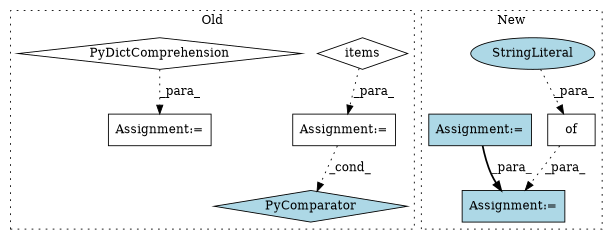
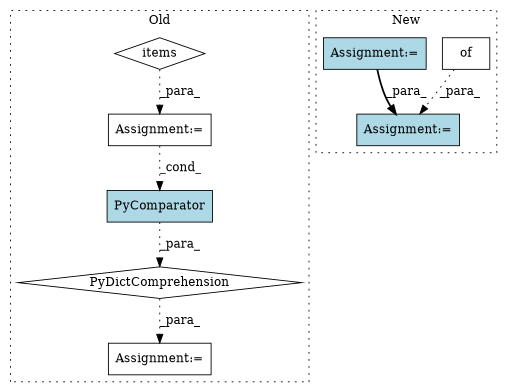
(533, 54) -> none
(311, 206) -> (160, 206)
none -> (160, 240)
